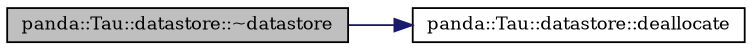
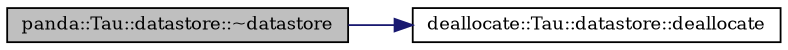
(579, 25) -> (597, 25)
